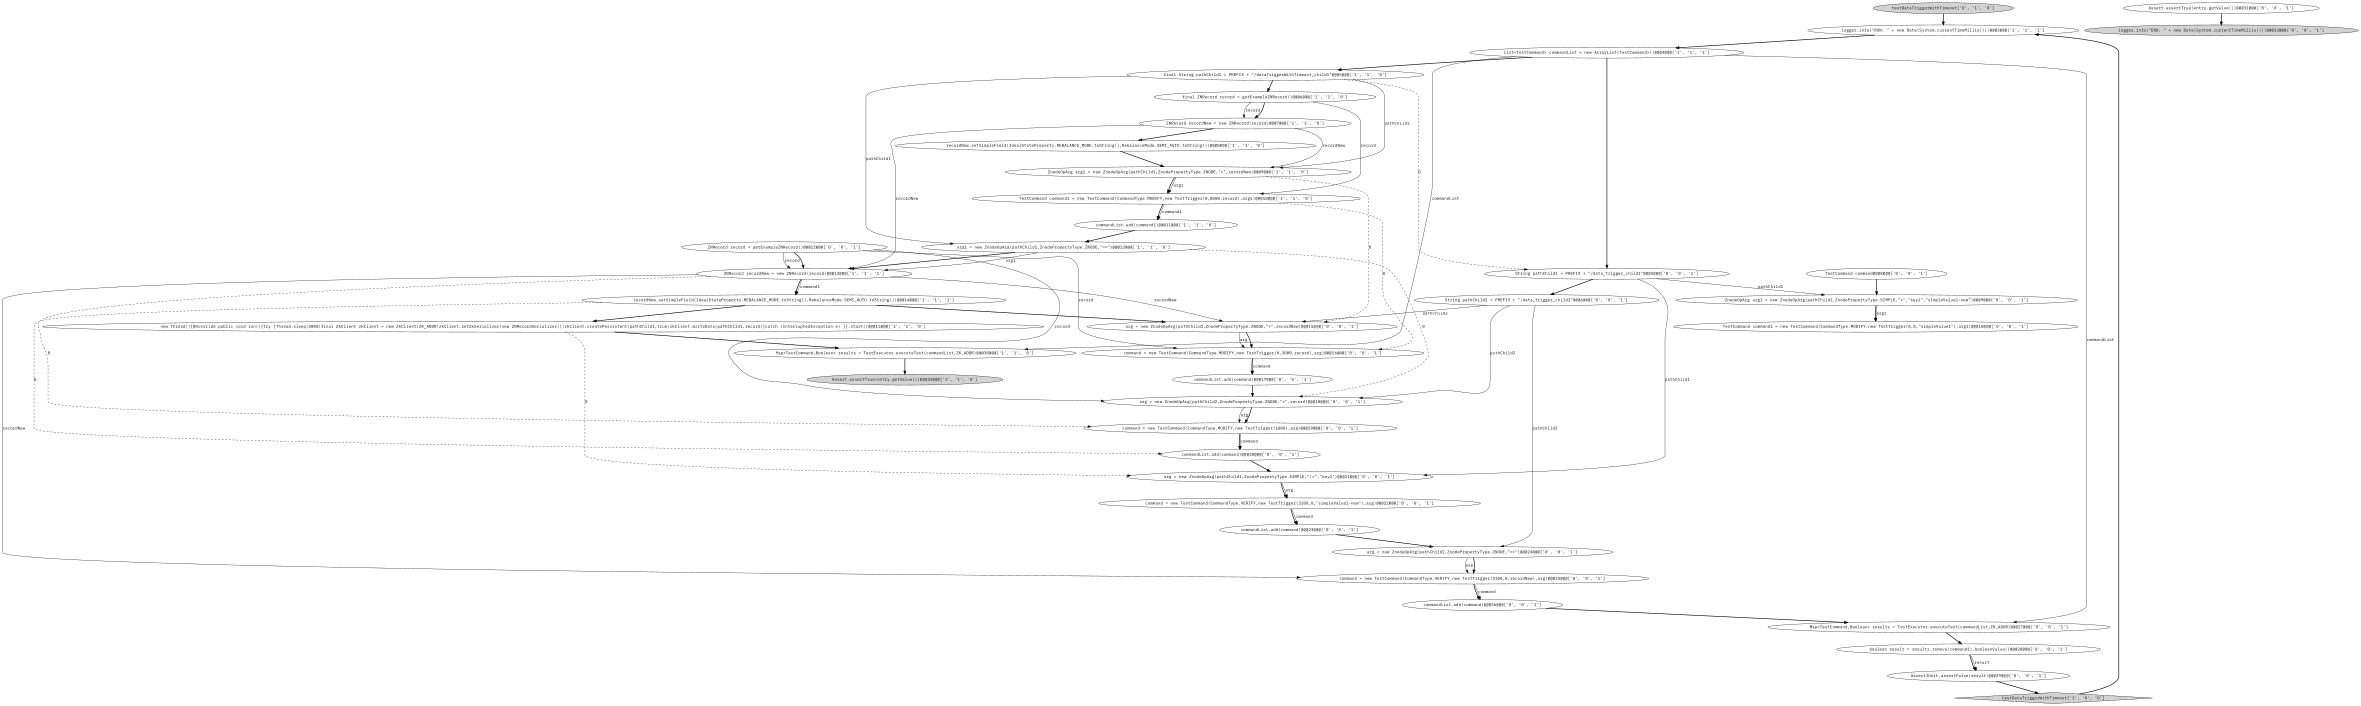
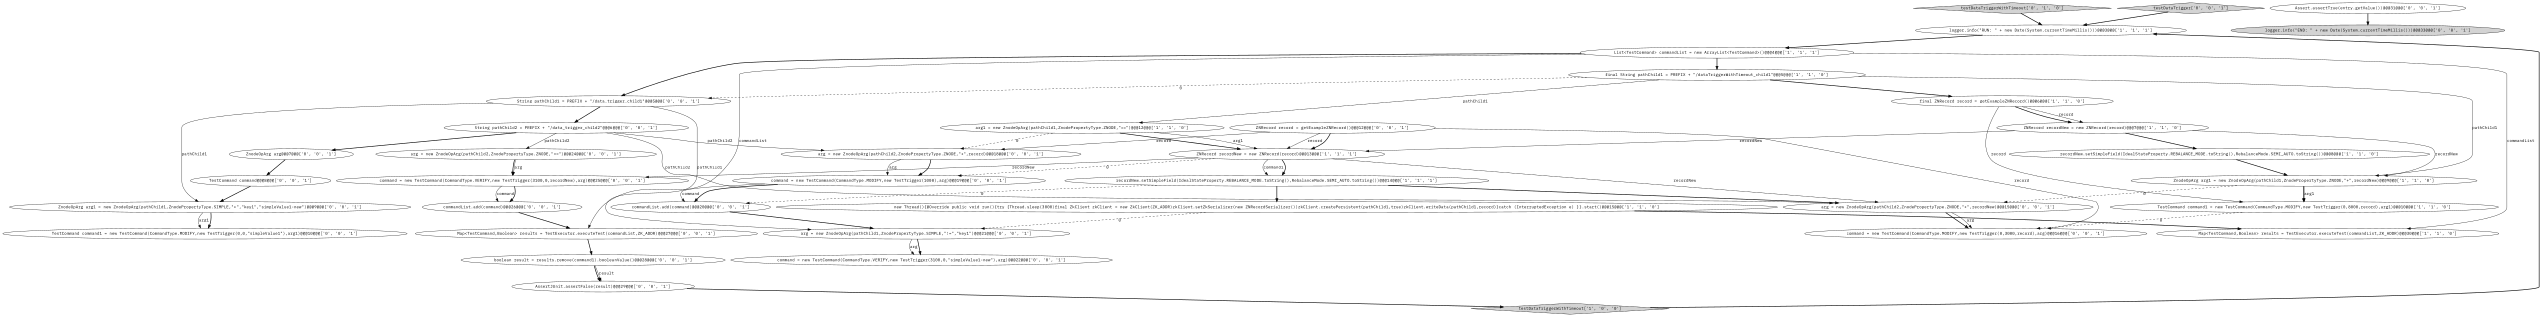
(1943, 8) -> (2012, 8)
none -> (2191, 8)
none -> (291, 154)
(1156, 225) -> none
(905, 380) -> none
(1253, 380) -> none
(1300, 530) -> none
